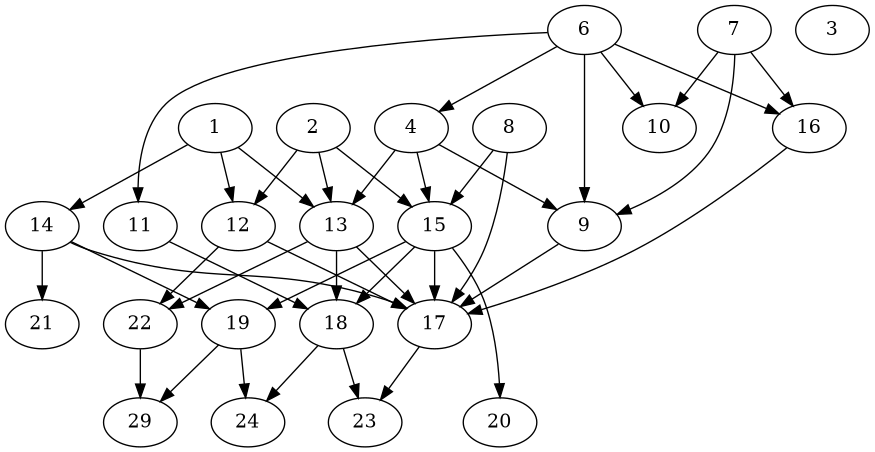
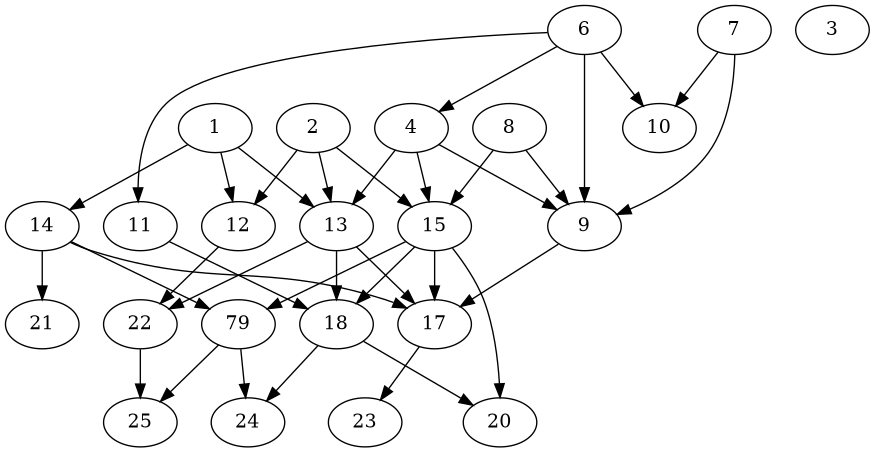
(809, 128) -> none
(493, 225) -> (543, 172)
(327, 271) -> none
(238, 324) -> (238, 324)
(349, 367) -> (415, 371)
(140, 422) -> (140, 422)
